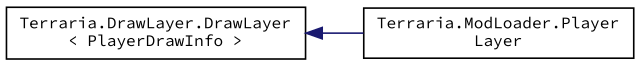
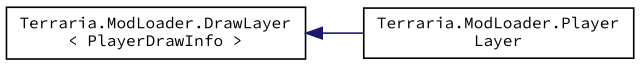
(156, 33) -> (156, 33)
